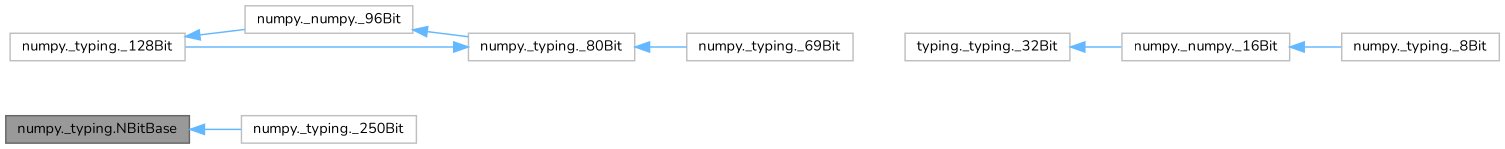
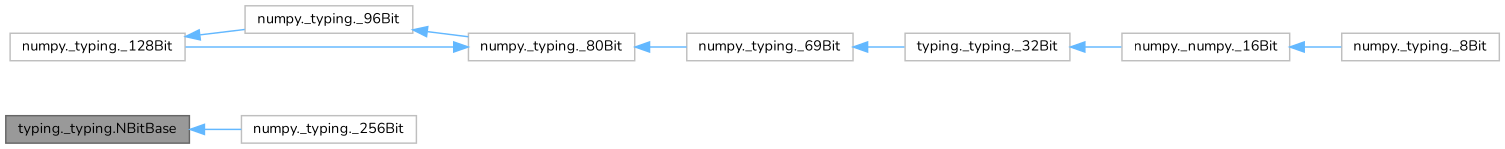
(329, 20) -> (329, 20)
none -> (886, 47)
(98, 129) -> (98, 129)
(329, 129) -> (329, 129)
